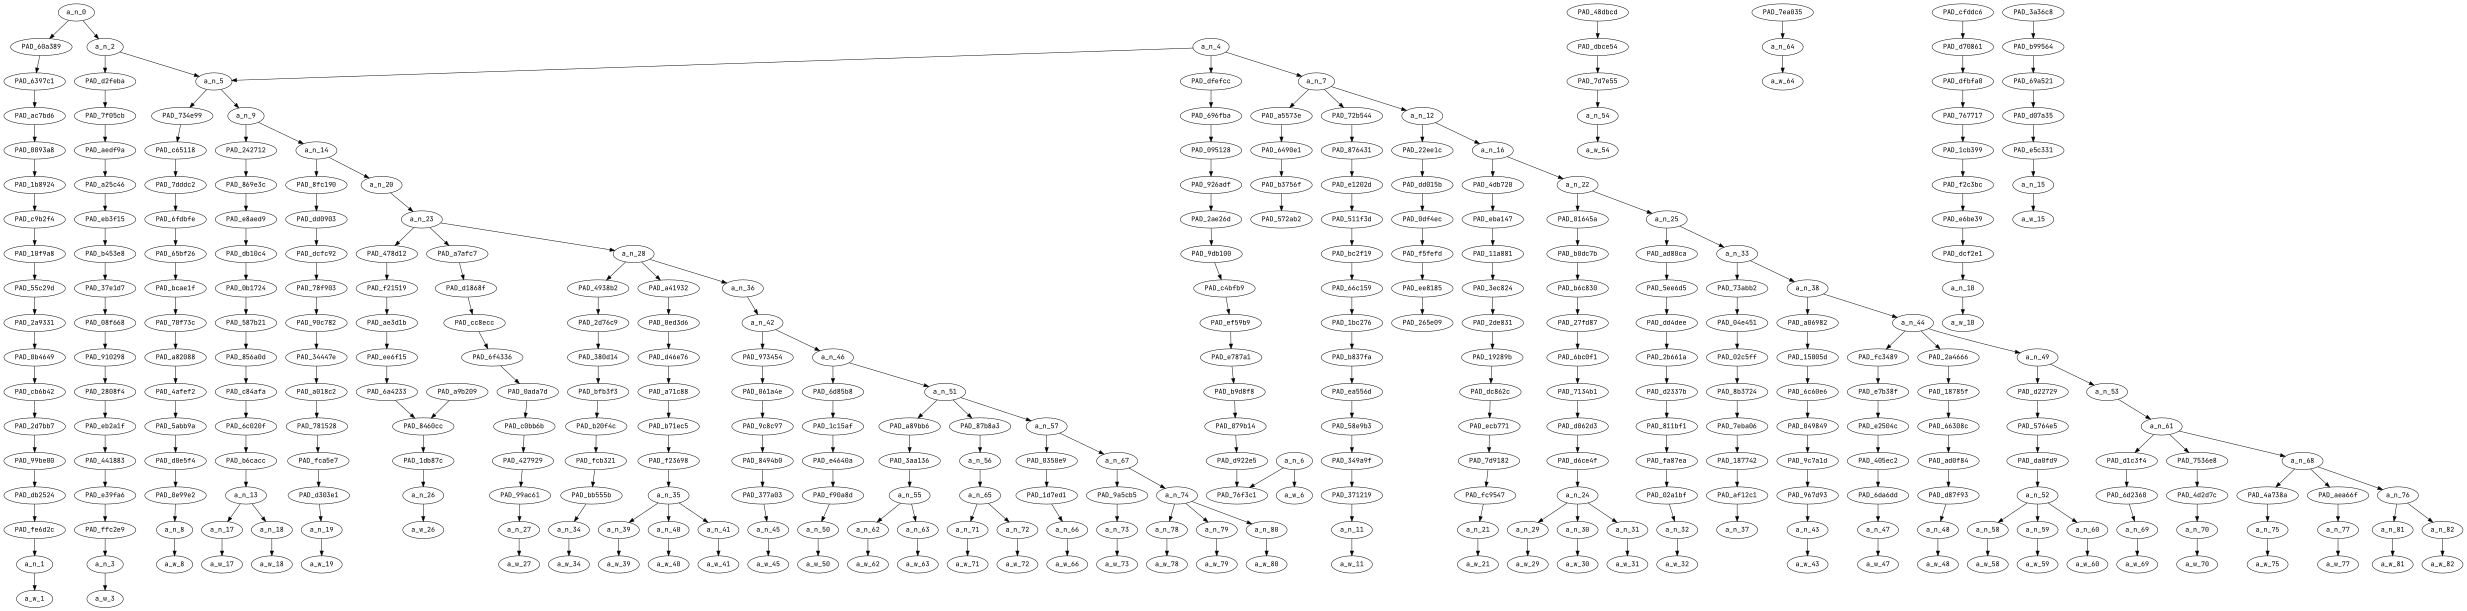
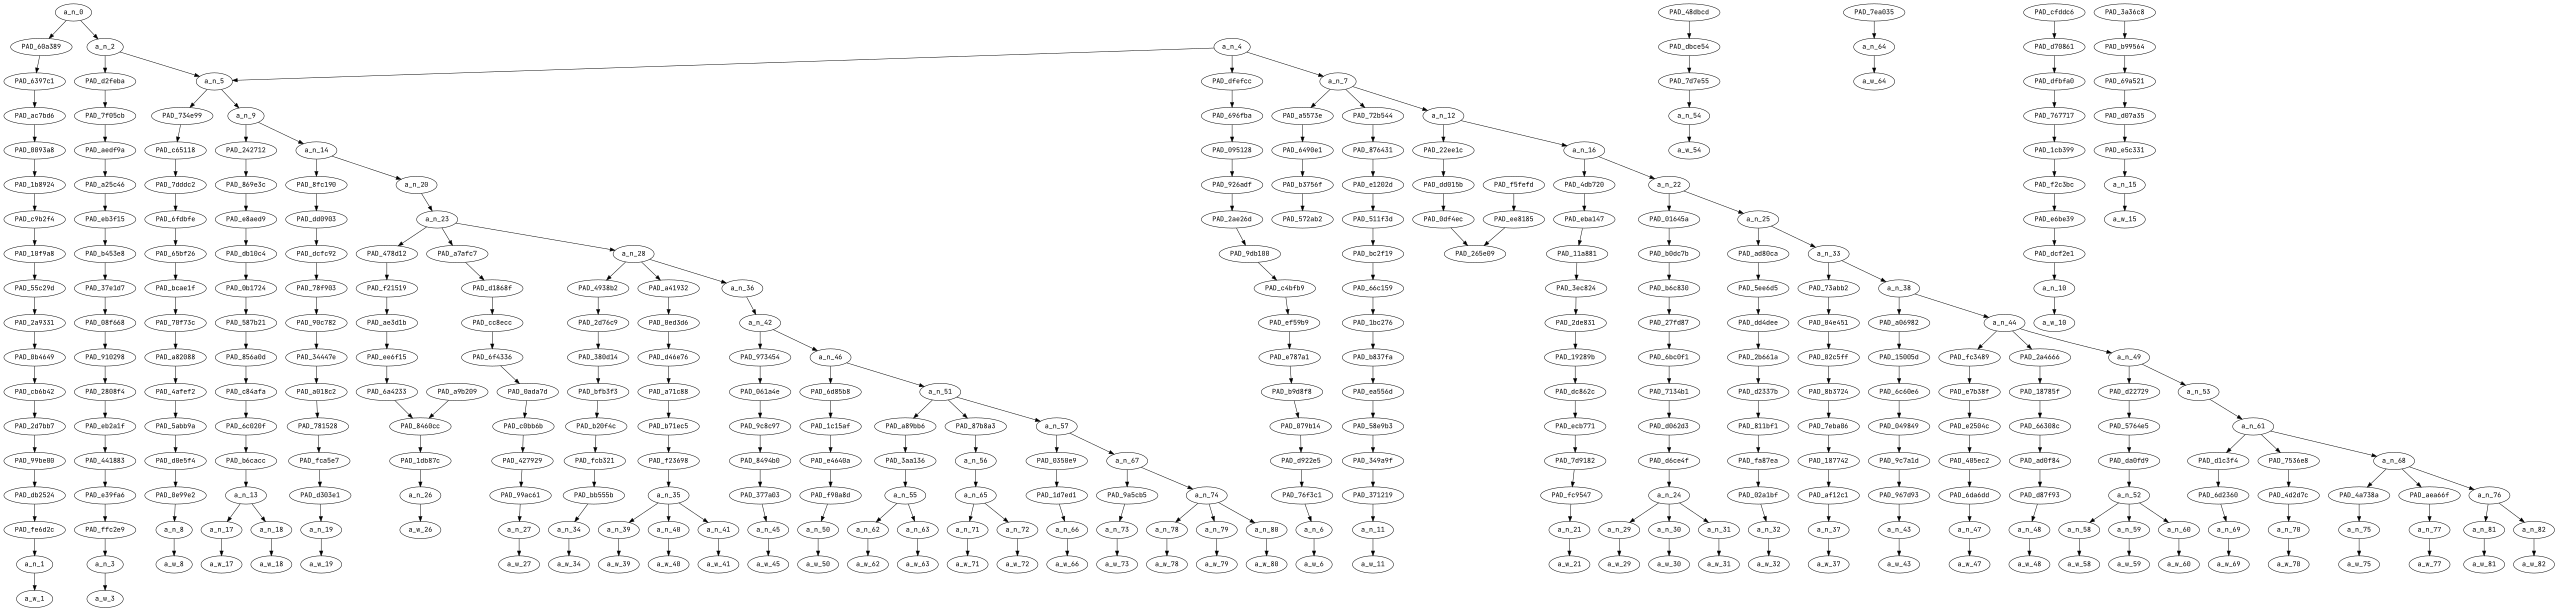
(1422, 234) -> (1458, 235)
(1269, 476) -> (1307, 510)
none -> (1829, 564)
